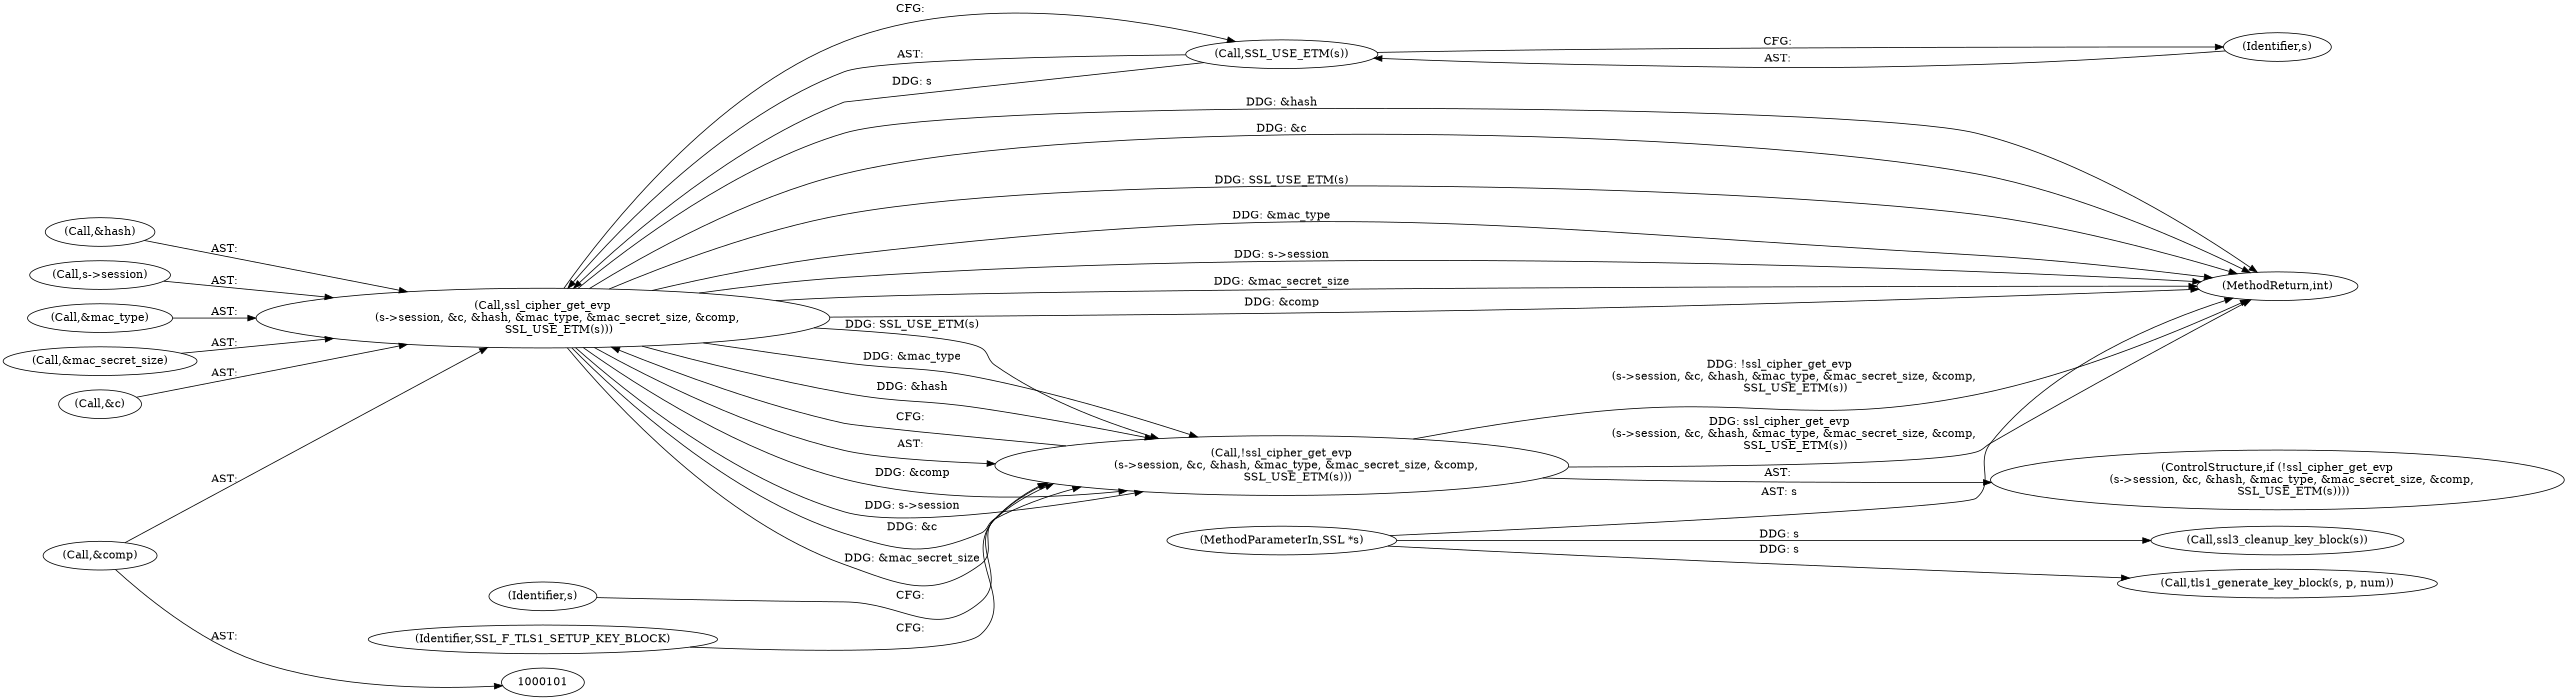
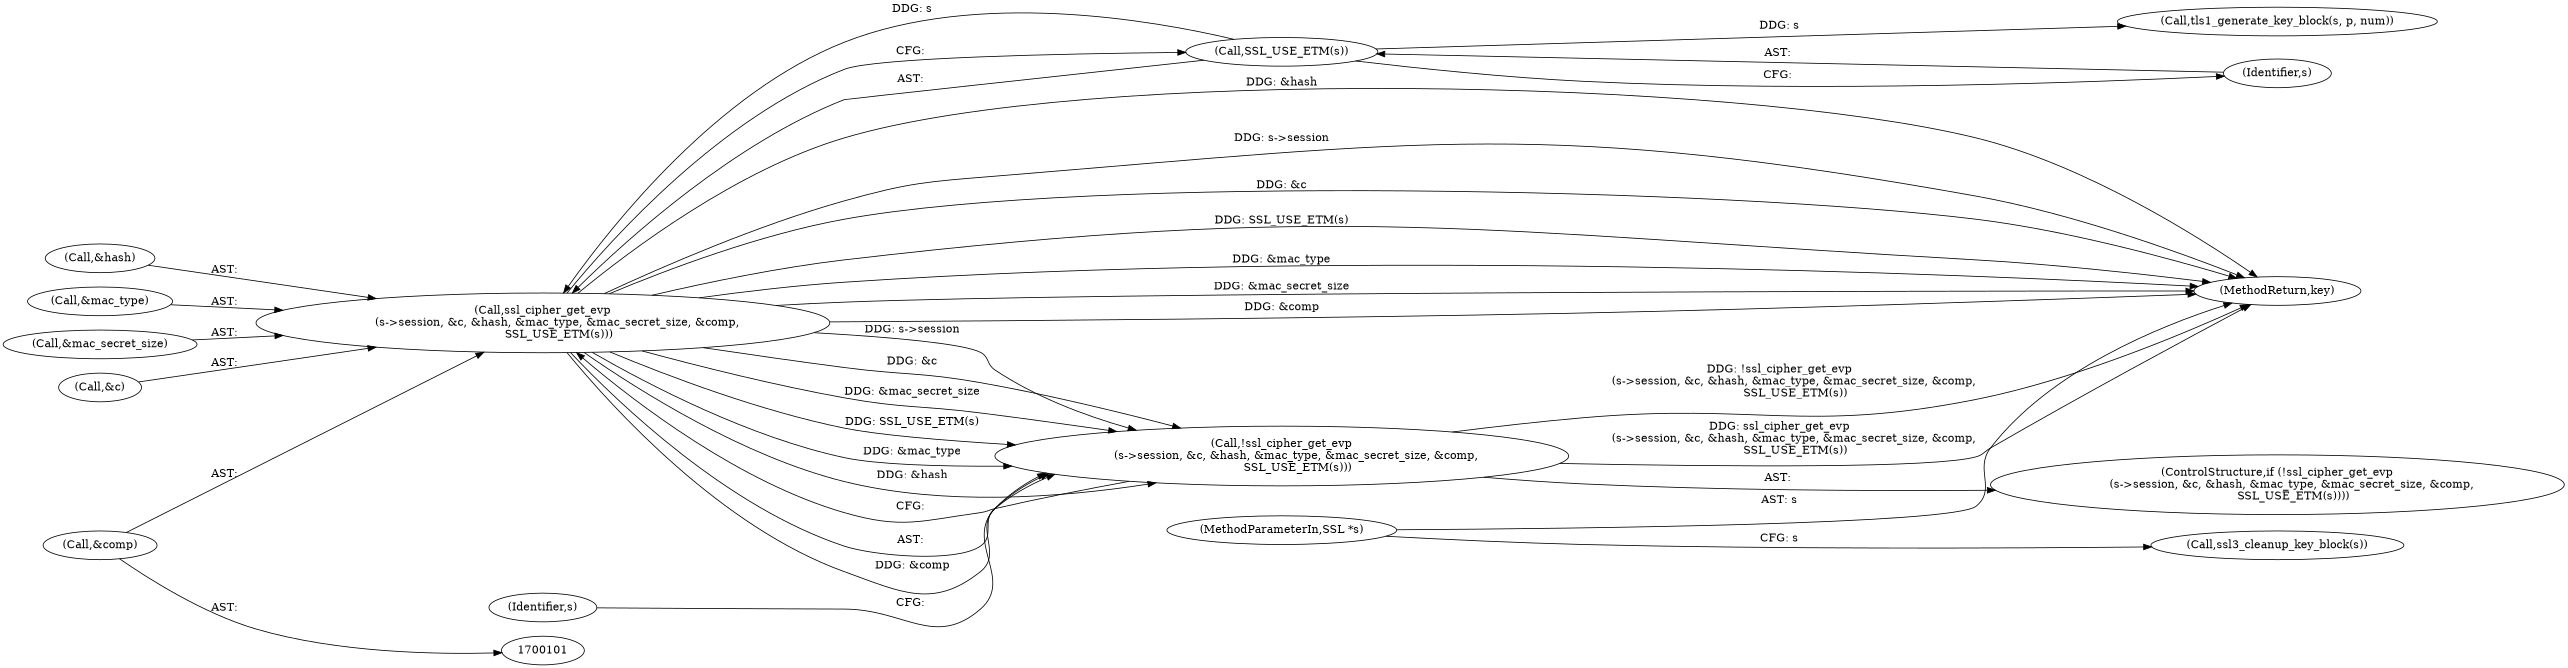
(100, 275) -> none
(2277, 286) -> (2277, 291)
(1780, 535) -> (1780, 539)
(1755, 563) -> (1747, 38)
(543, 639) -> none
(543, 682) -> (543, 651)
